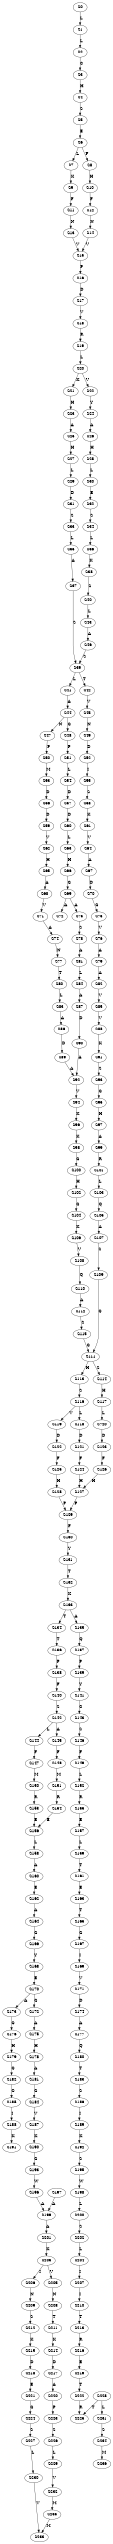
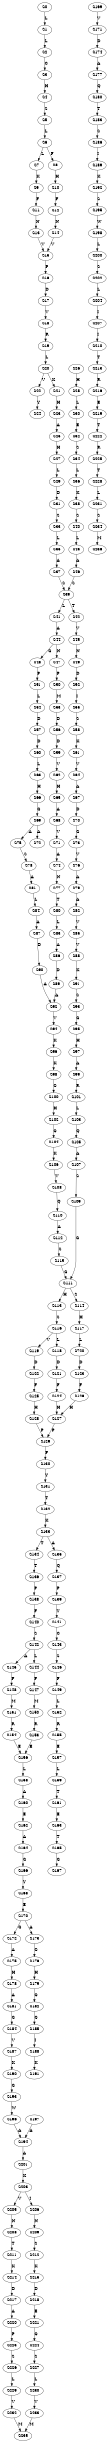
(82, 132) -> (46, 132)
(90, 424) -> none
(79, 1954) -> none
(46, 2215) -> (23, 2142)
(92, 2407) -> (97, 469)
(46, 2525) -> (29, 2424)
